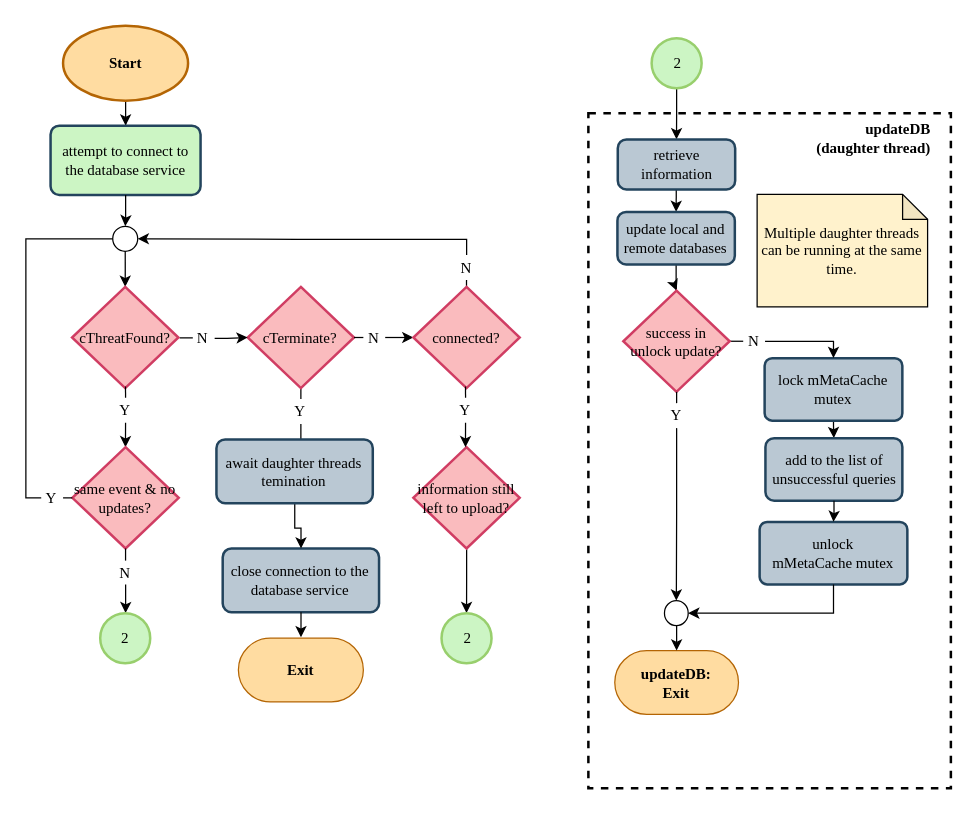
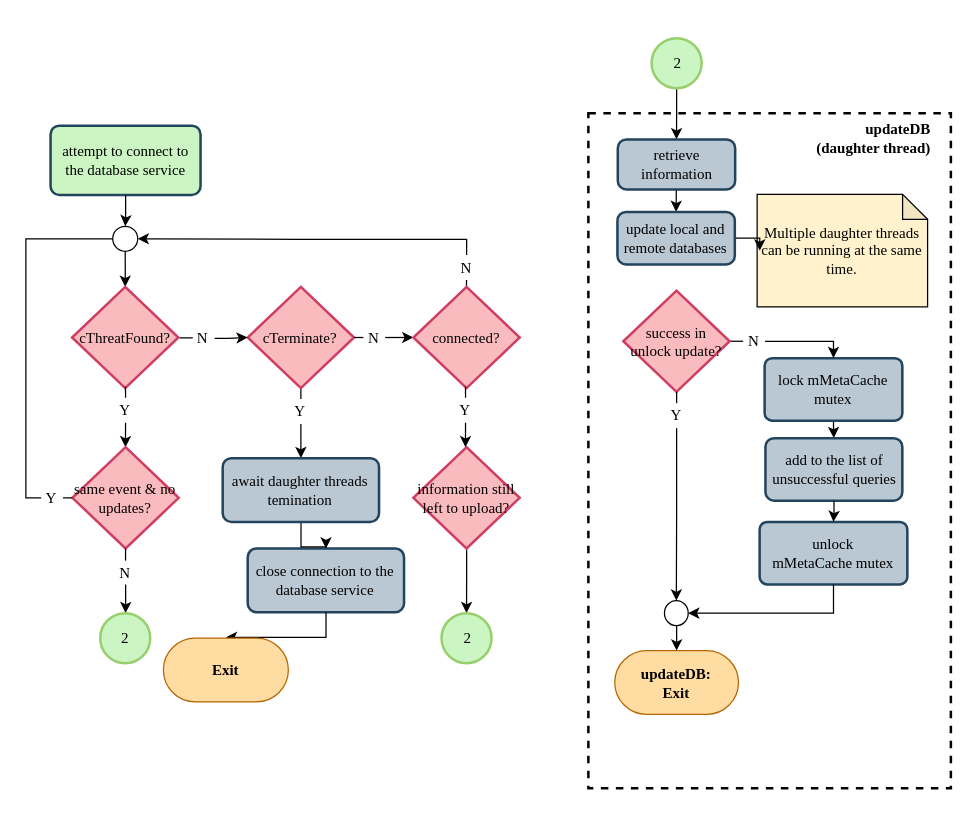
(125, 63) -> none
(125, 118) -> none
(676, 279) -> (749, 238)
(294, 471) -> (301, 490)
(301, 580) -> (326, 580)
(301, 670) -> (226, 670)
